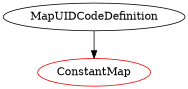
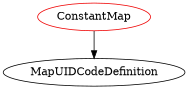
(94, 41) -> (94, 41)
